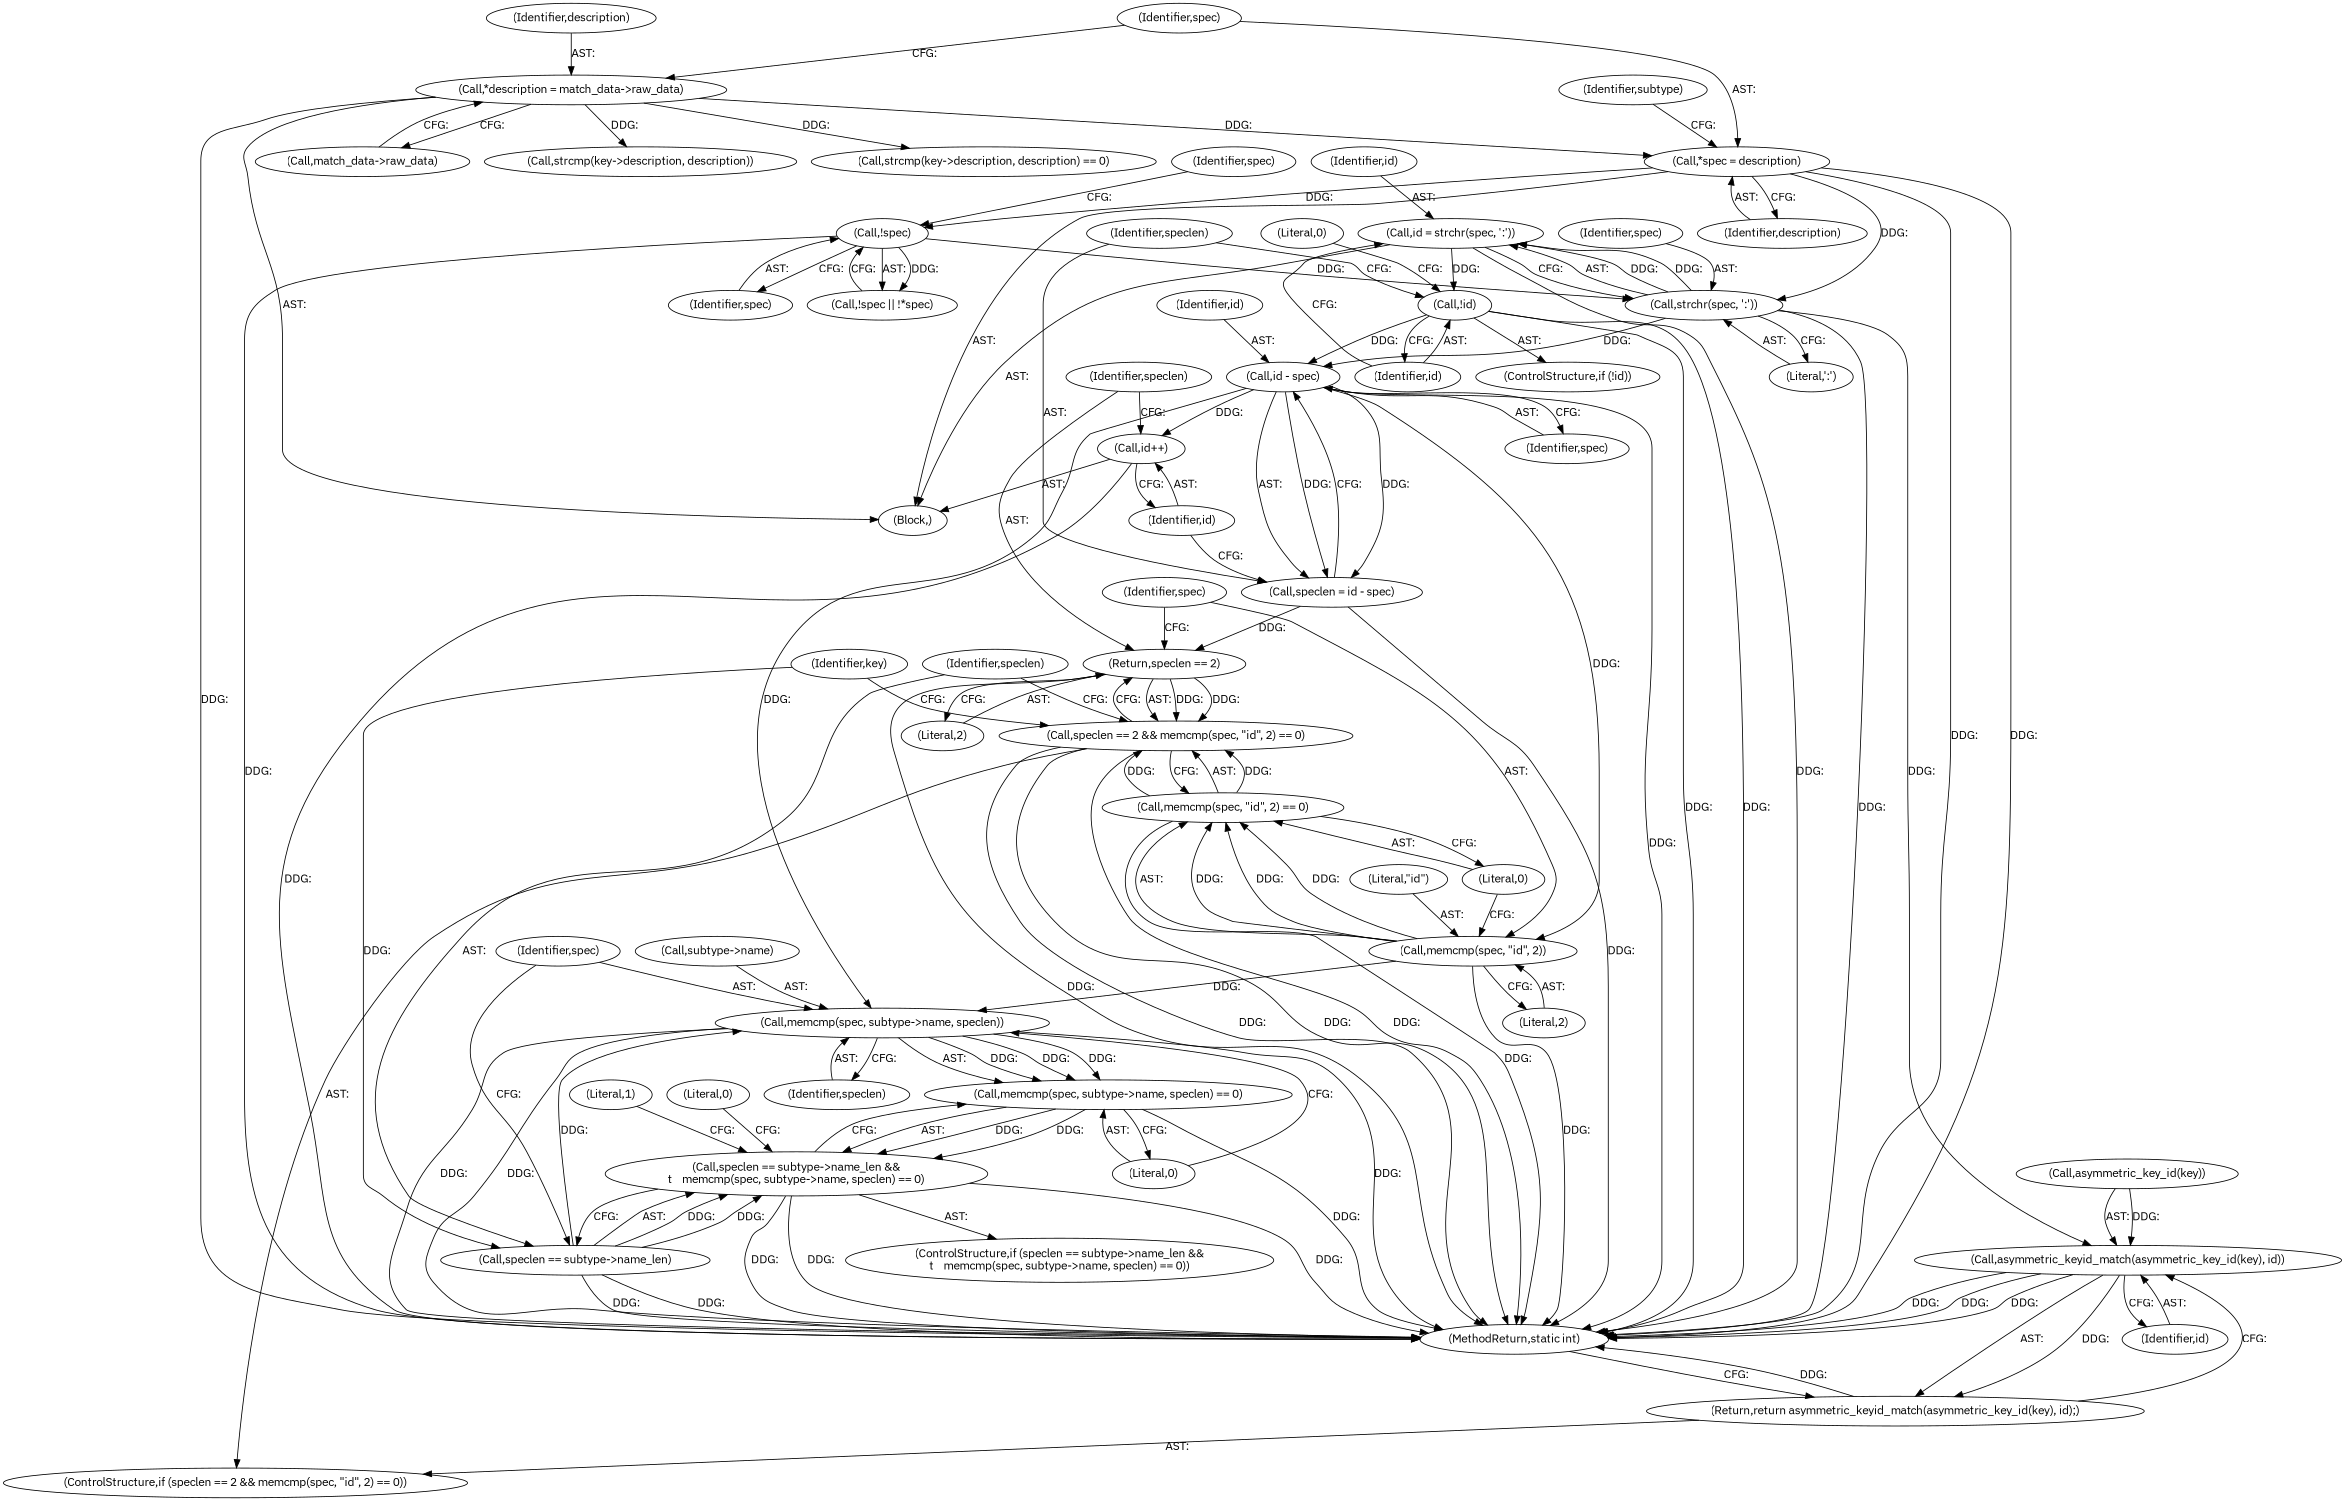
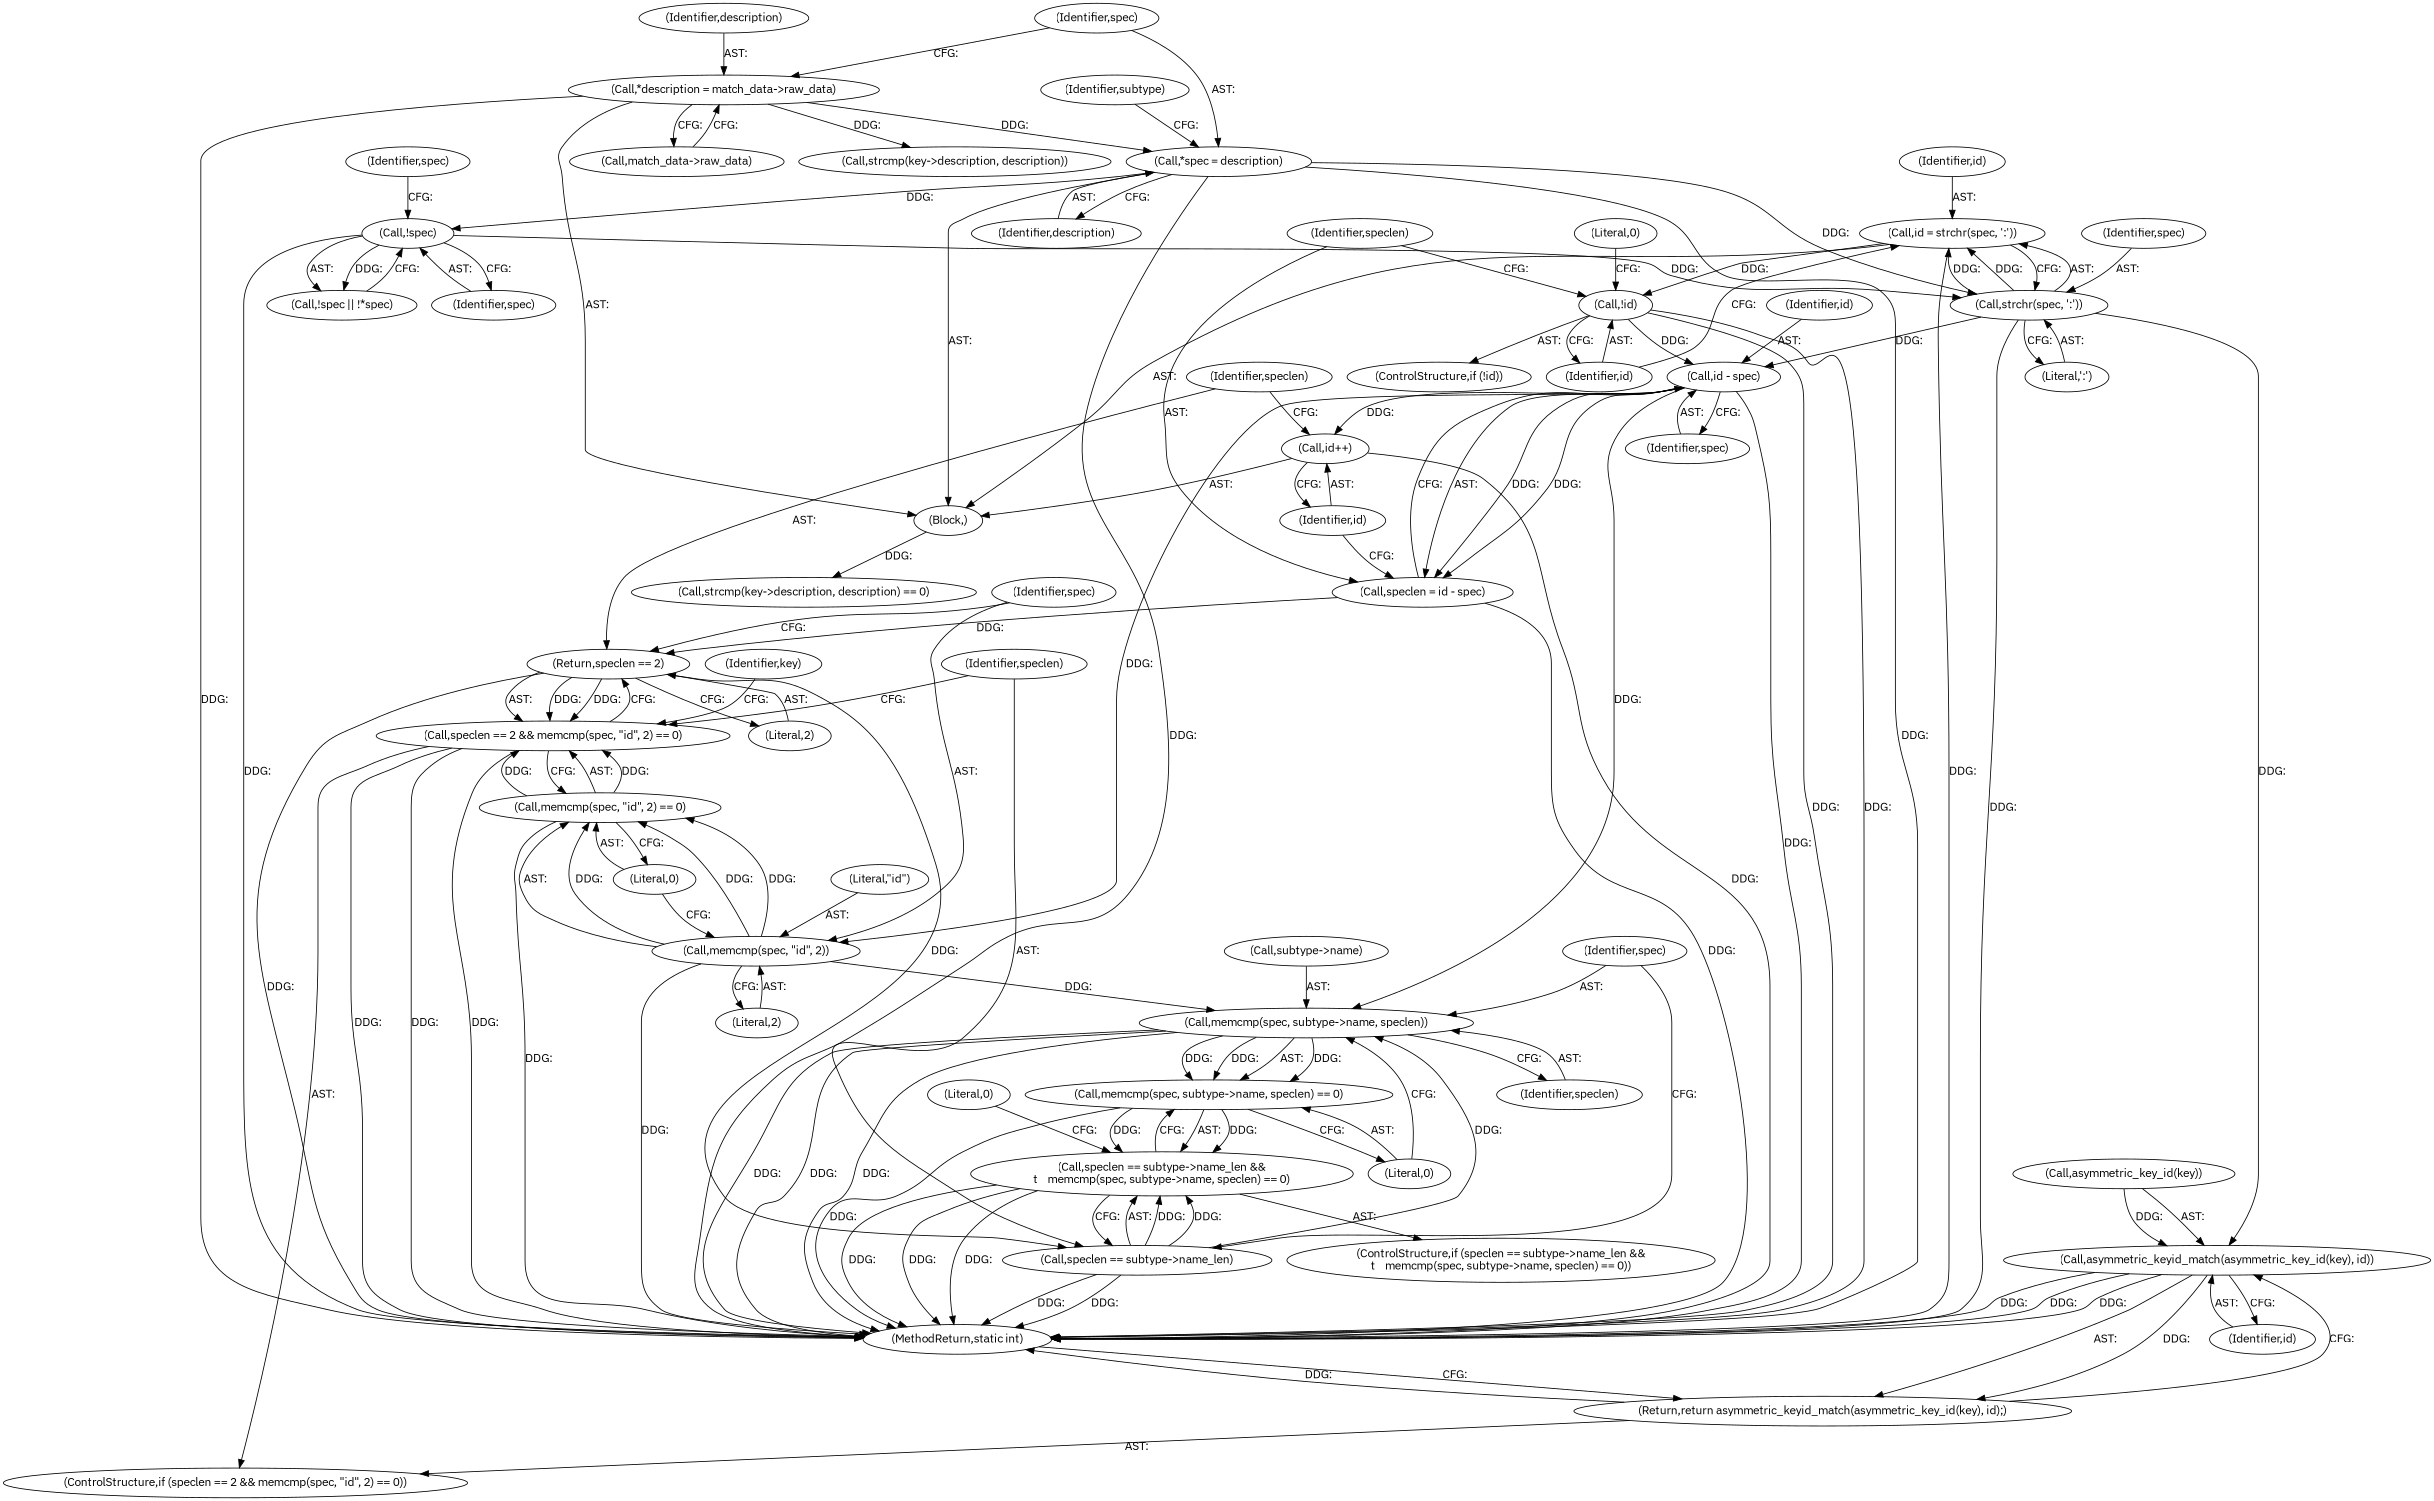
(773, 125) -> (883, 553)
(363, 810) -> (832, 1027)
(611, 1095) -> none
